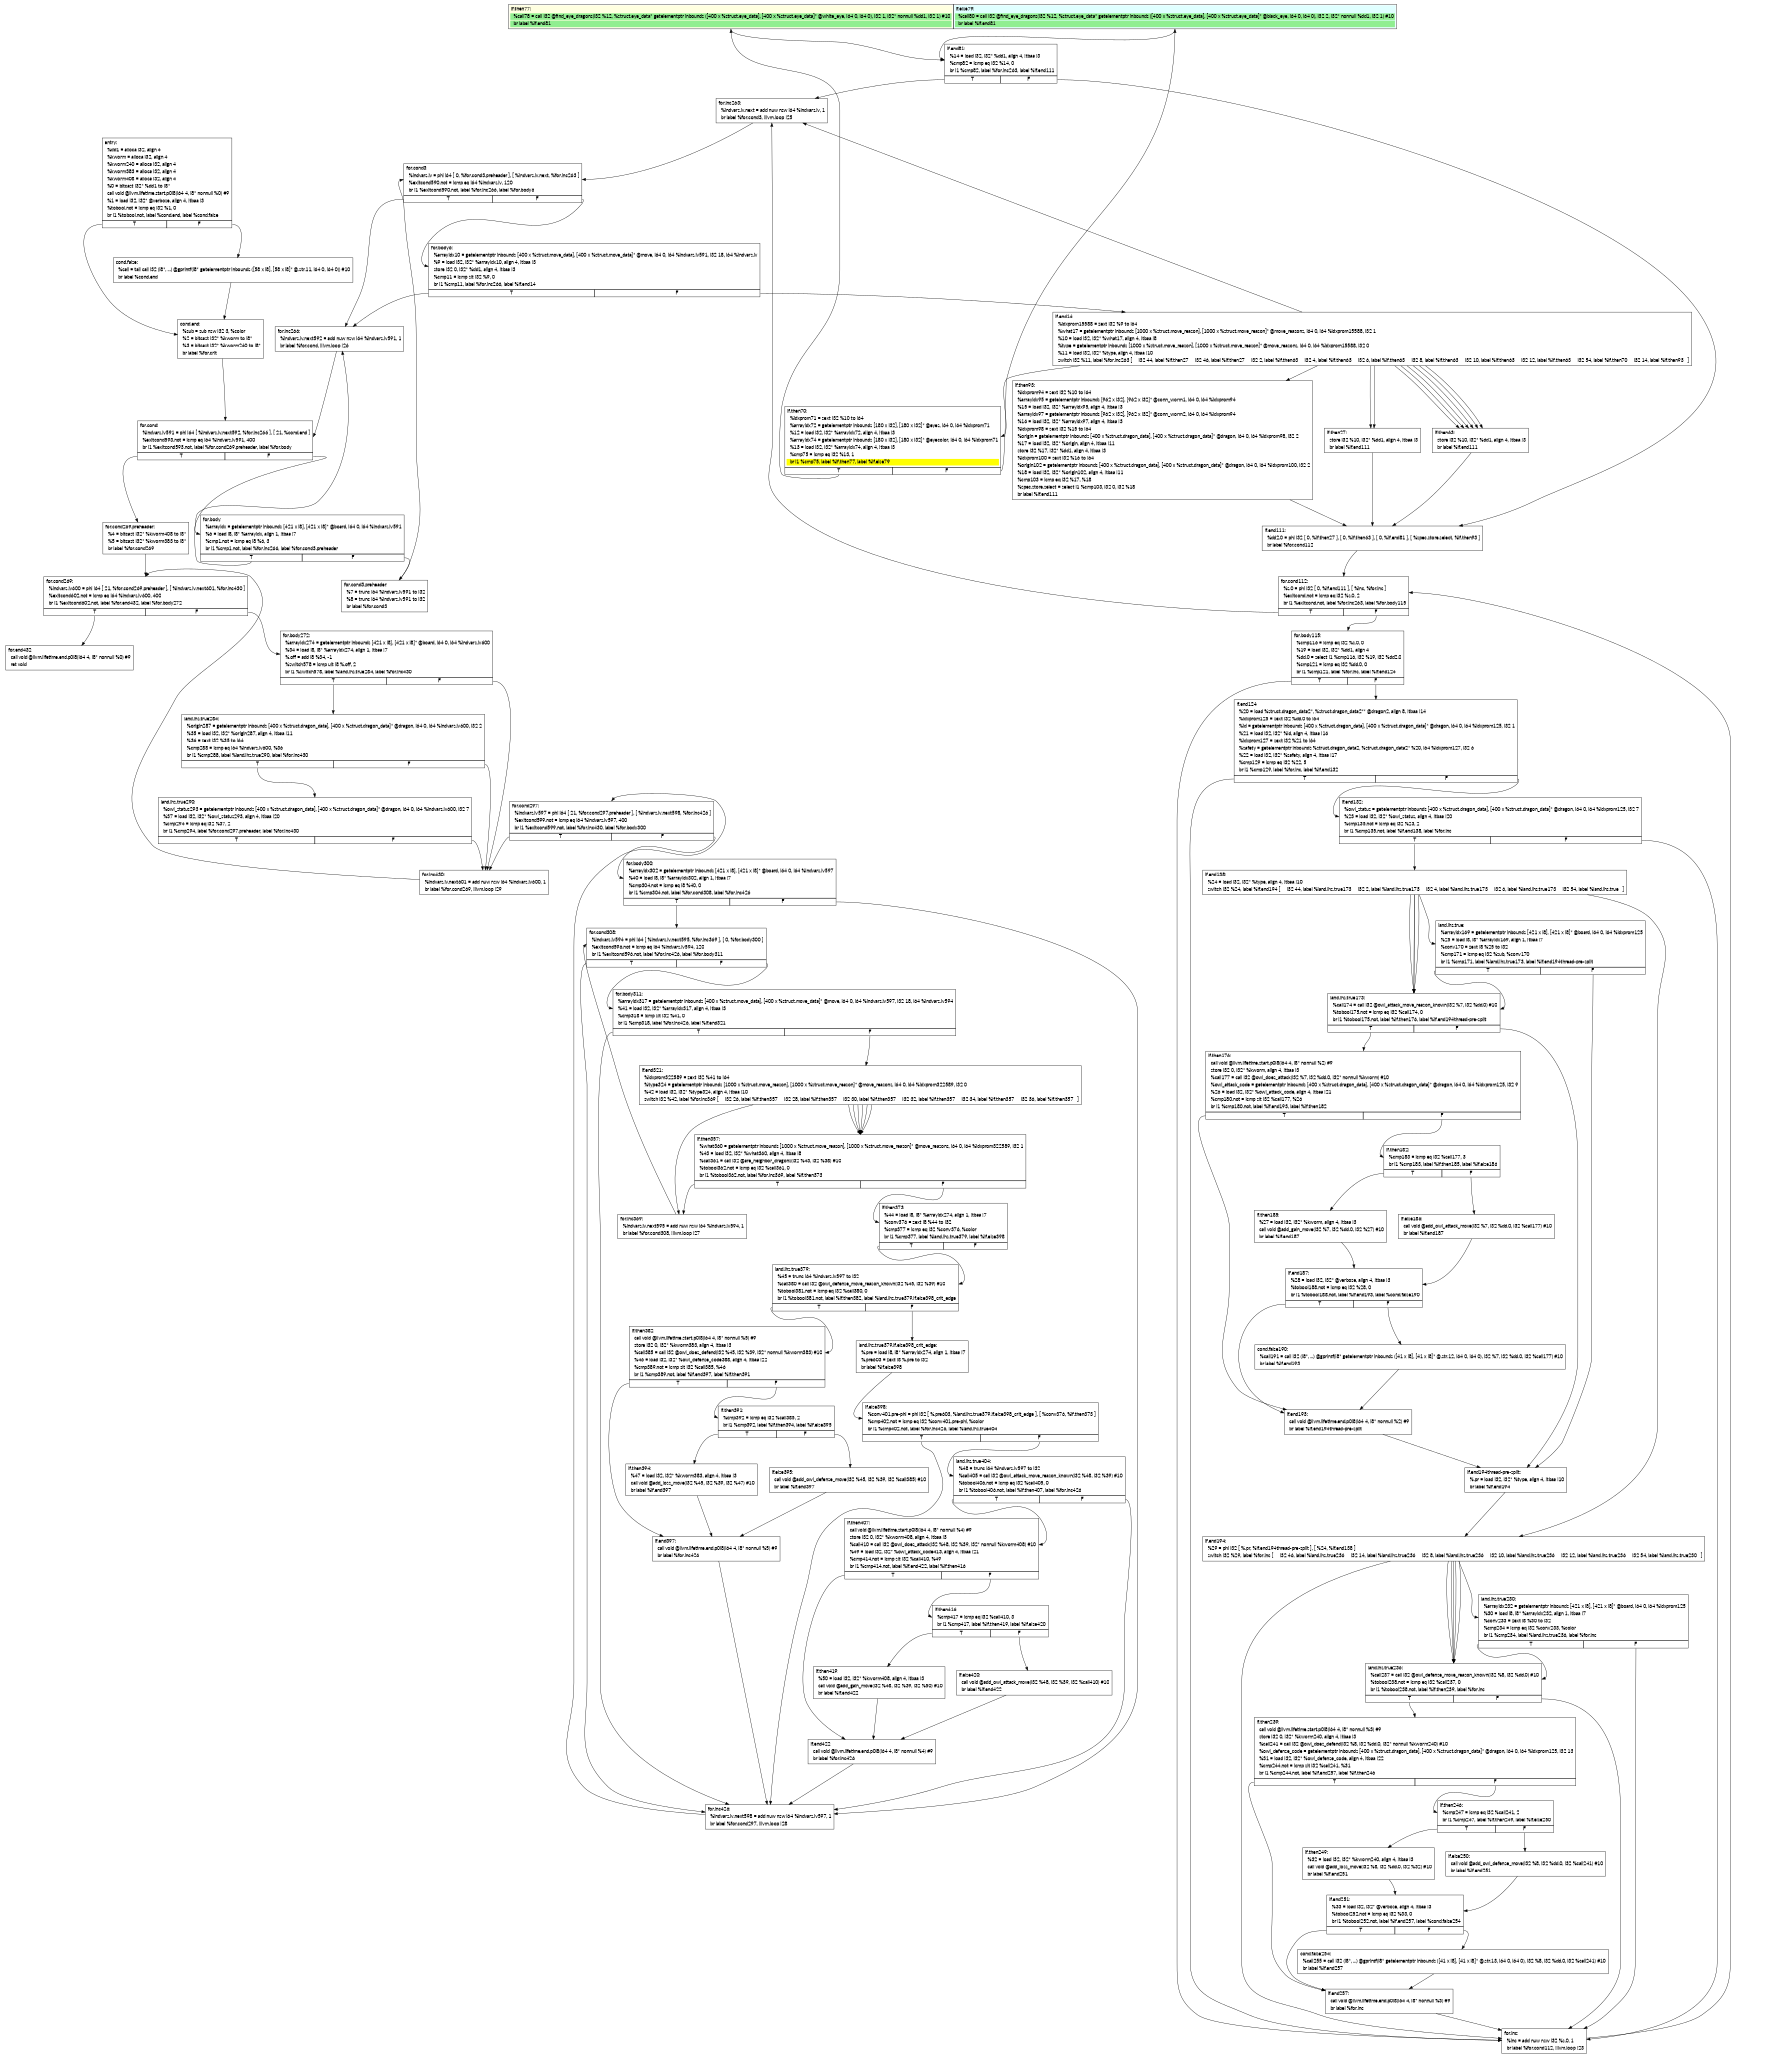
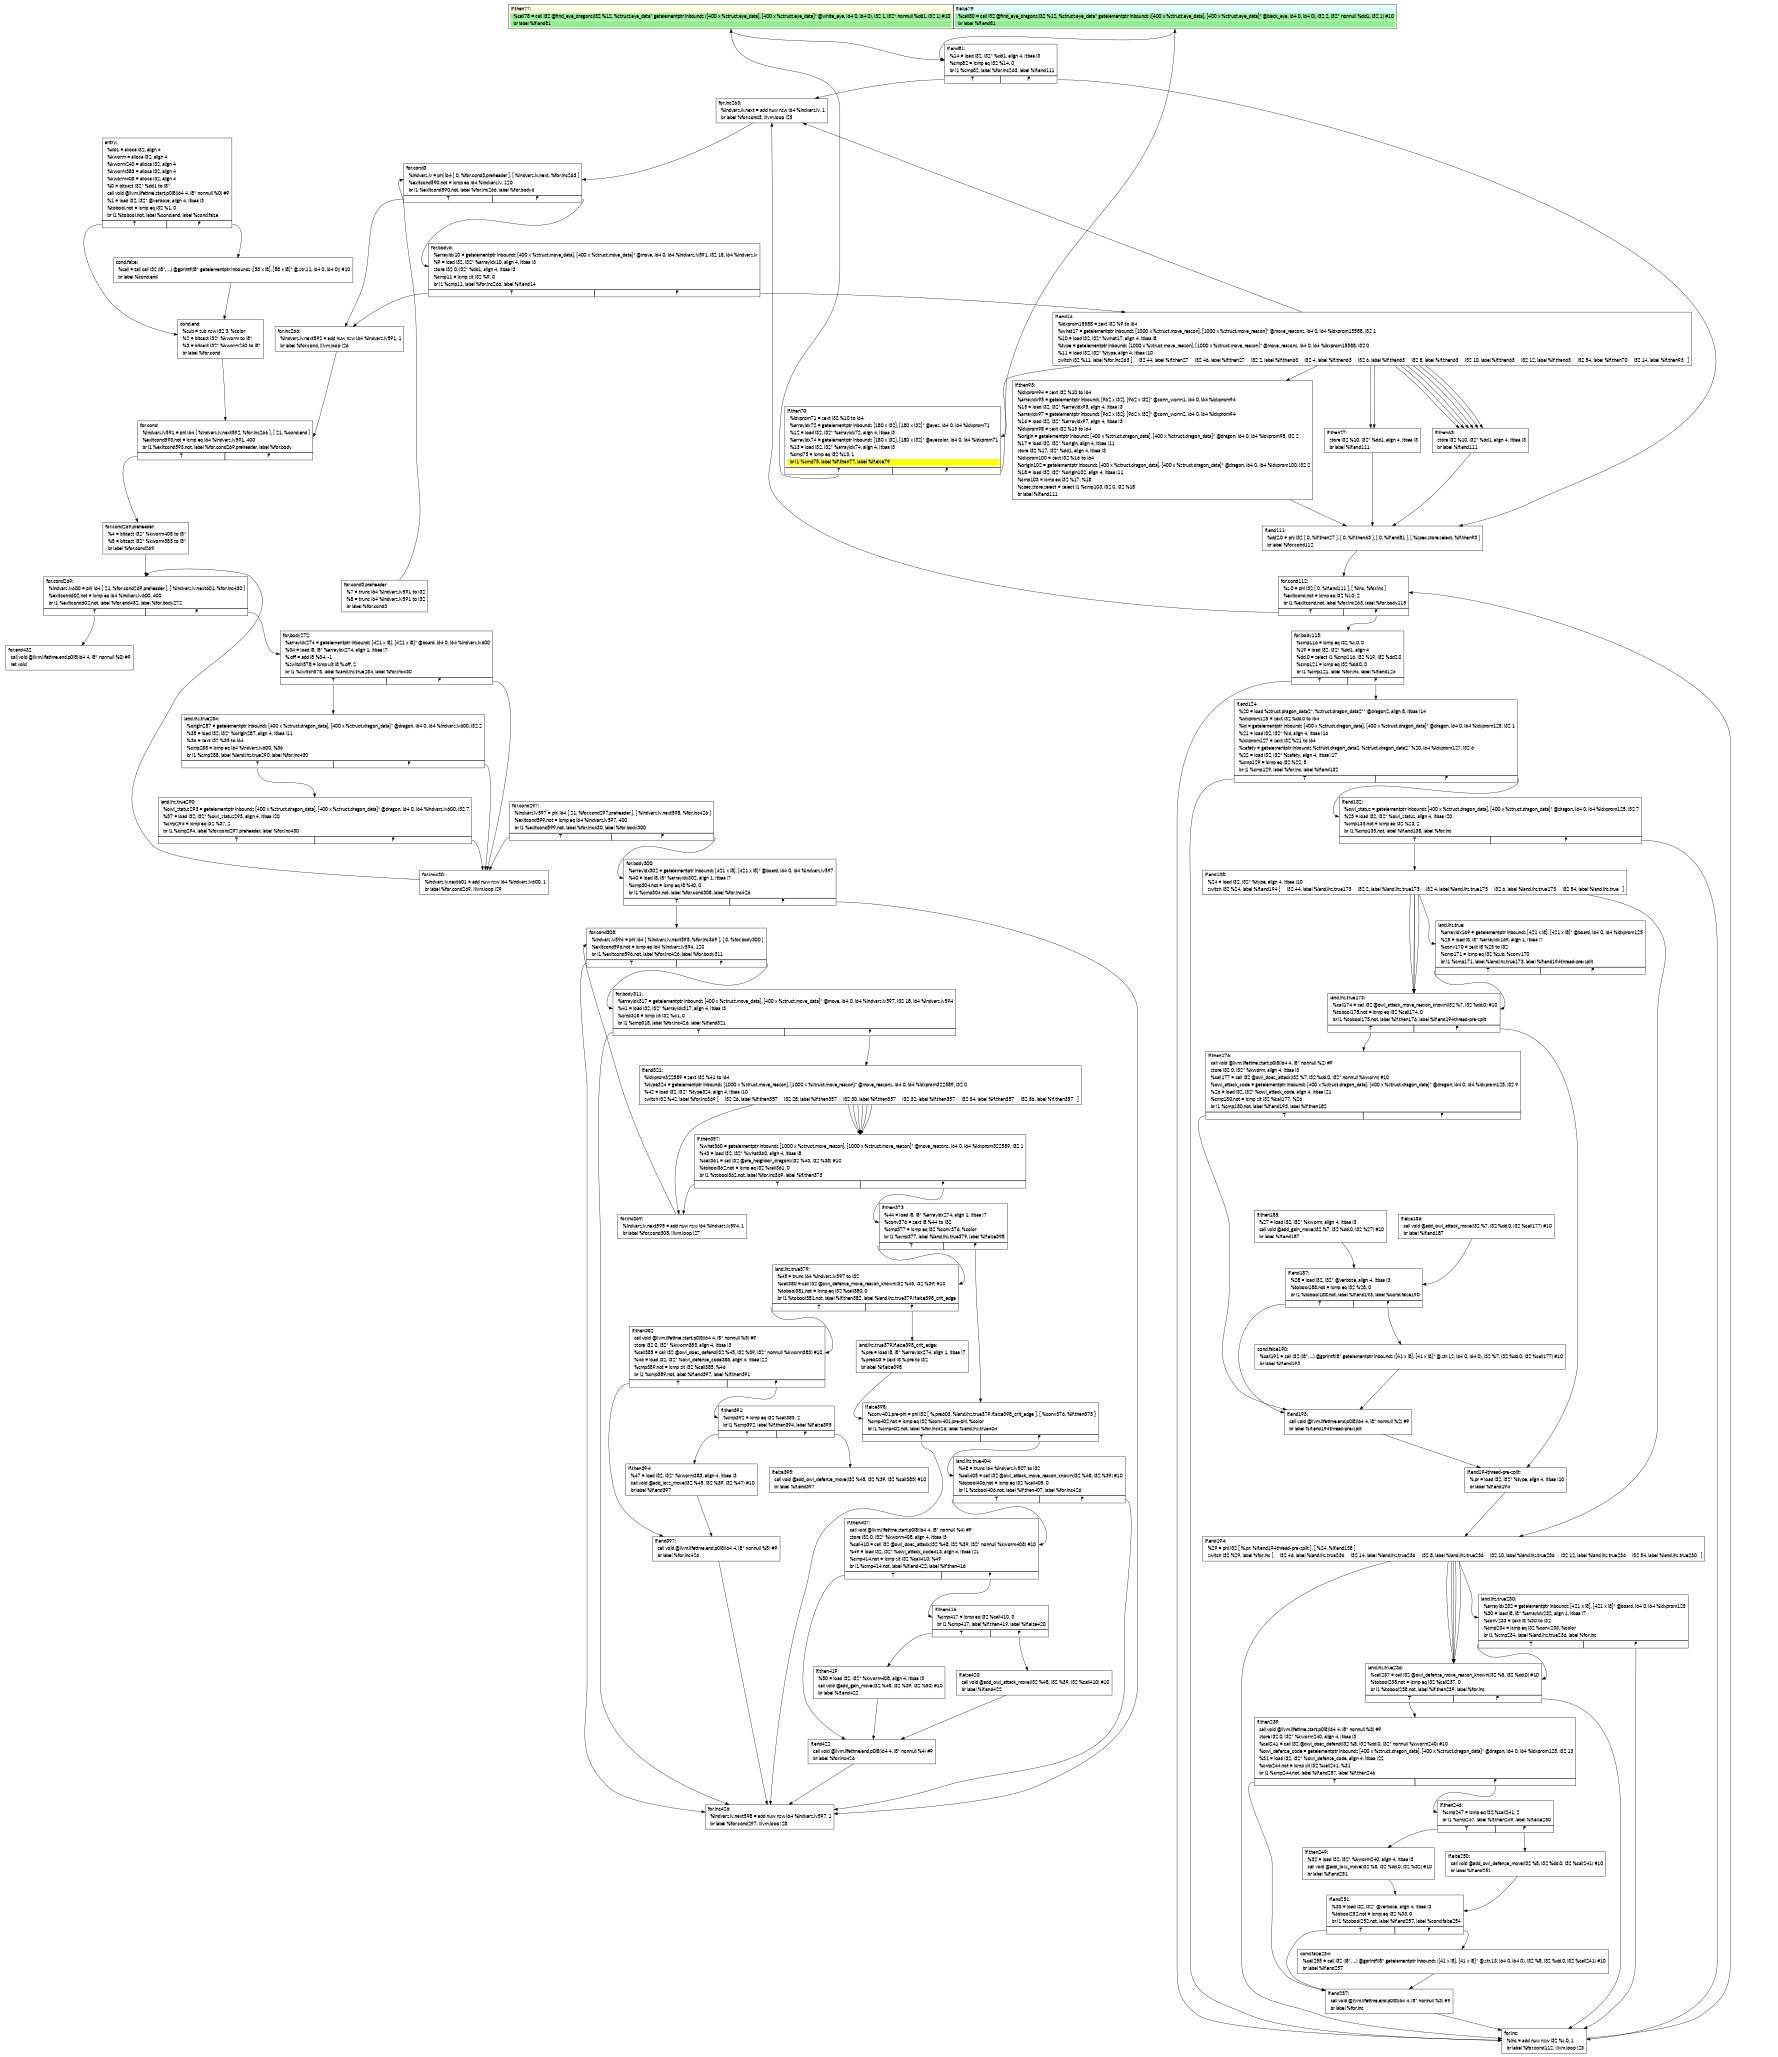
(199, 353) -> (200, 353)
(302, 538) -> none
(1442, 1161) -> none
(1592, 1228) -> none
(574, 1253) -> none
none -> (978, 1324)
(998, 1469) -> (998, 1469)
(785, 1514) -> none
